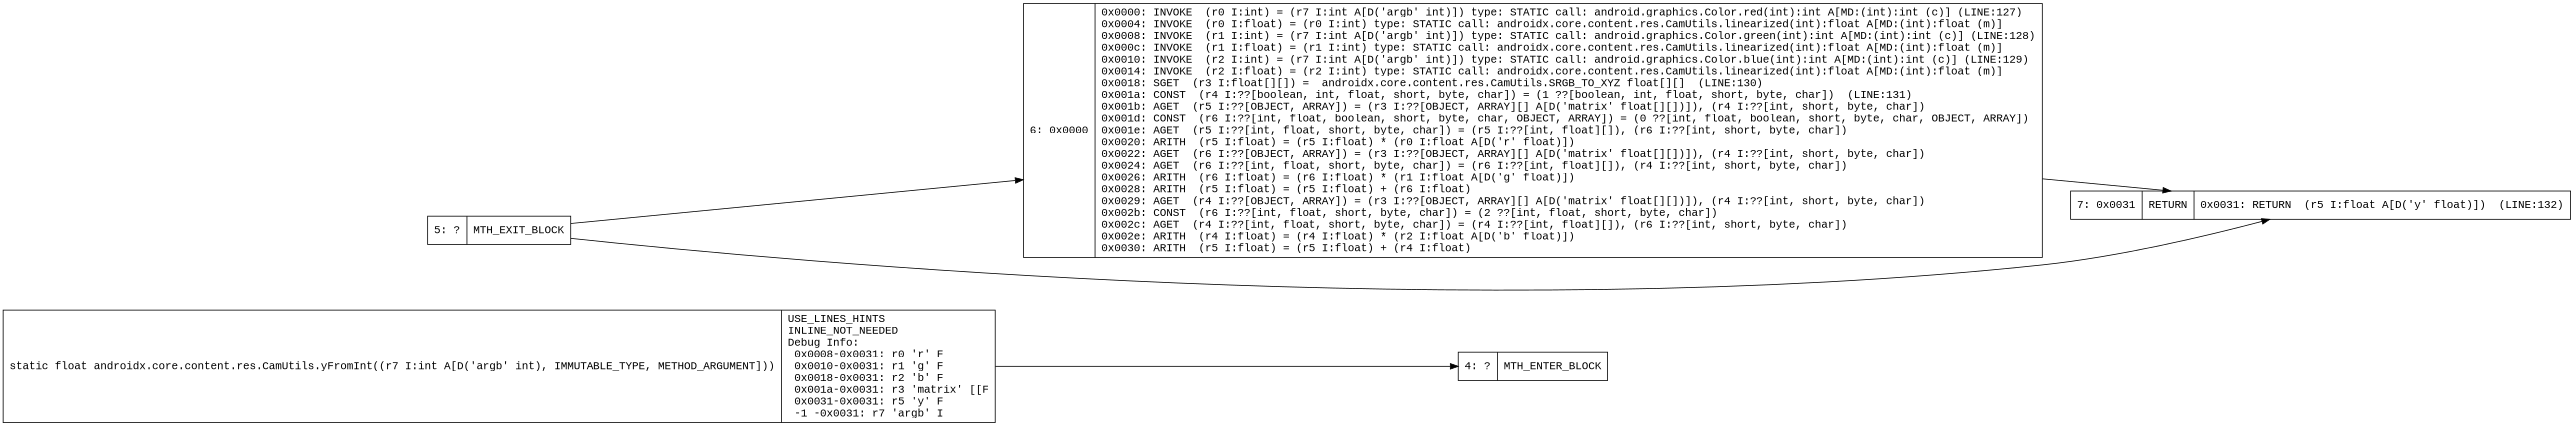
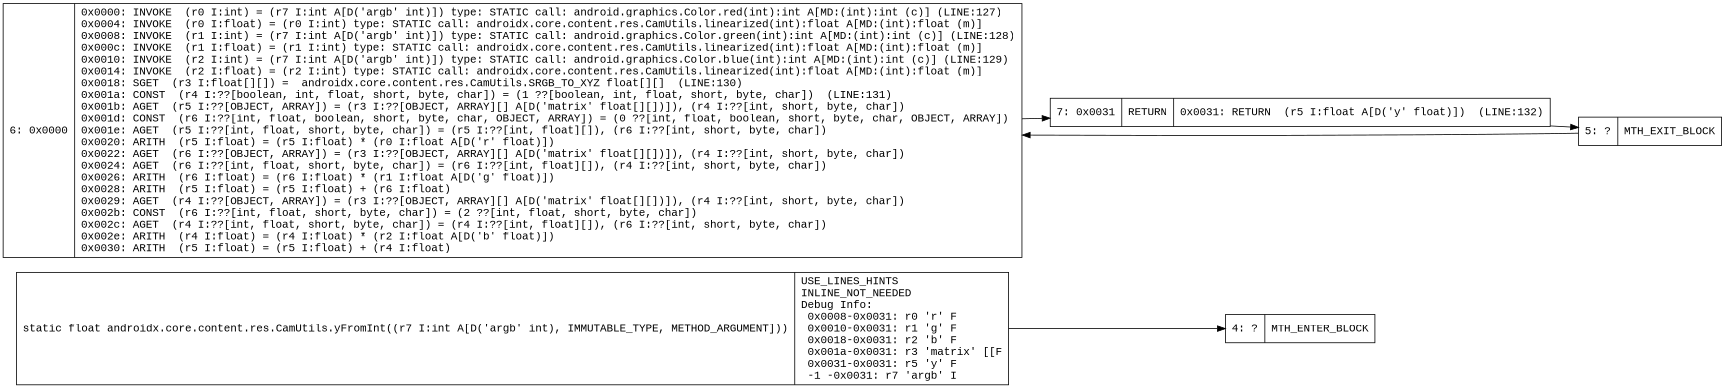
(1418, 289) -> (1560, 126)
